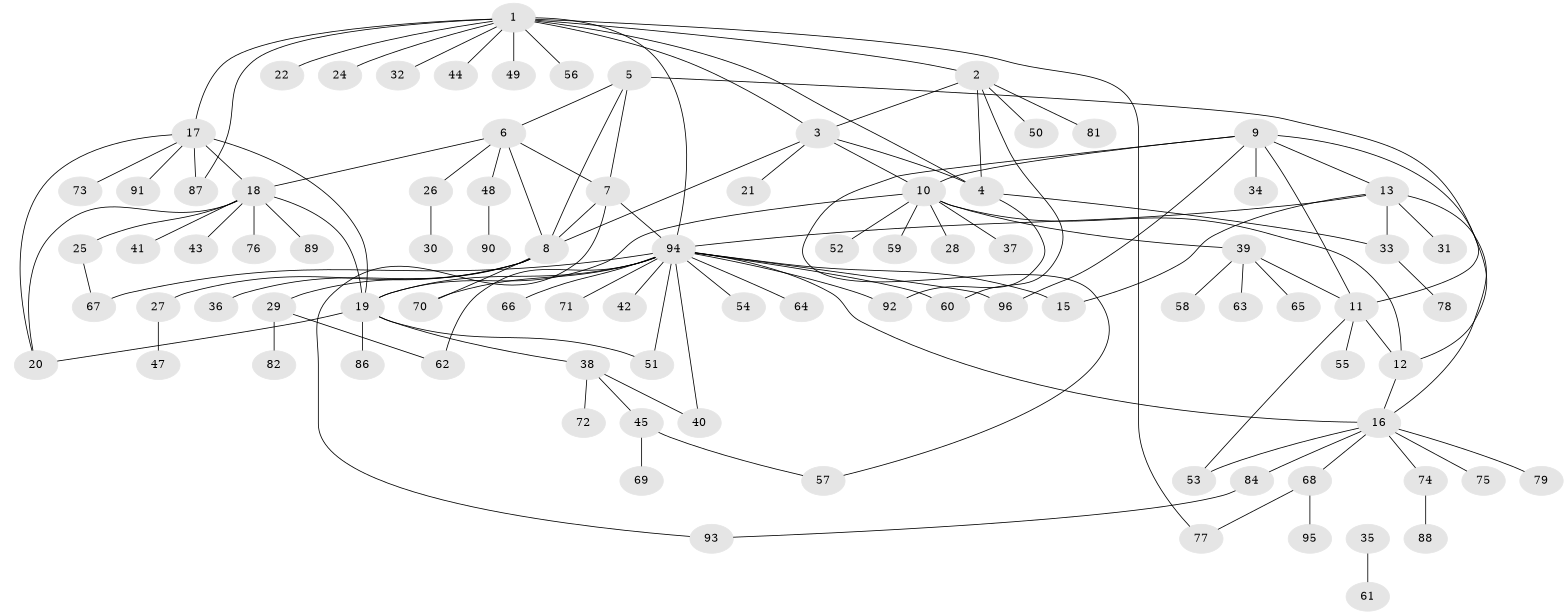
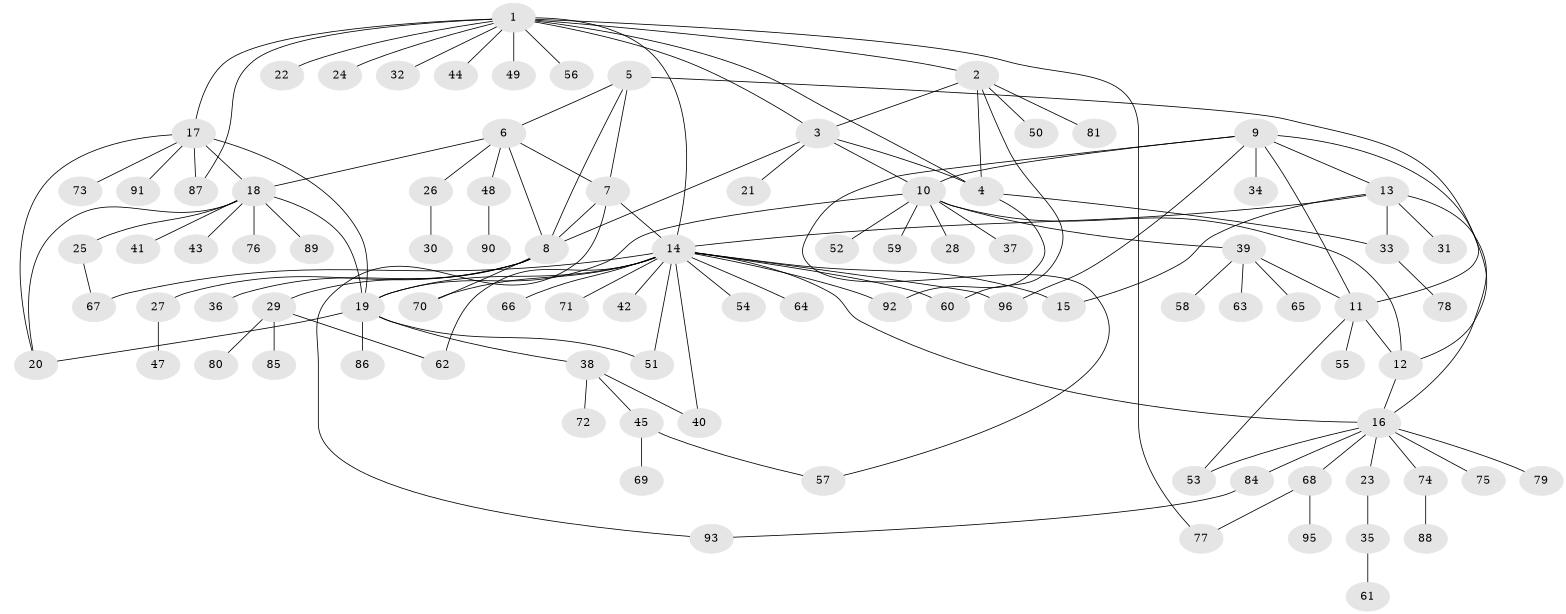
(674, 249) -> (674, 249)
none -> (216, 365)
(274, 365) -> (274, 365)
none -> (1368, 481)
